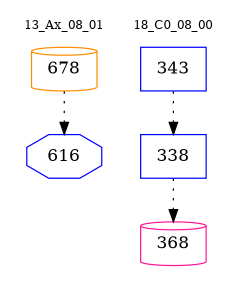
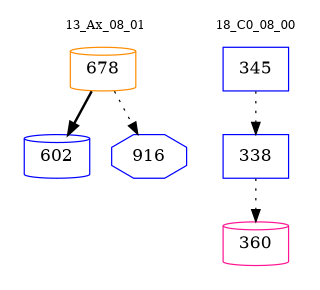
(173, 69) -> (256, 69)
none -> (57, 156)
(64, 156) -> (149, 156)
(173, 244) -> (256, 244)
